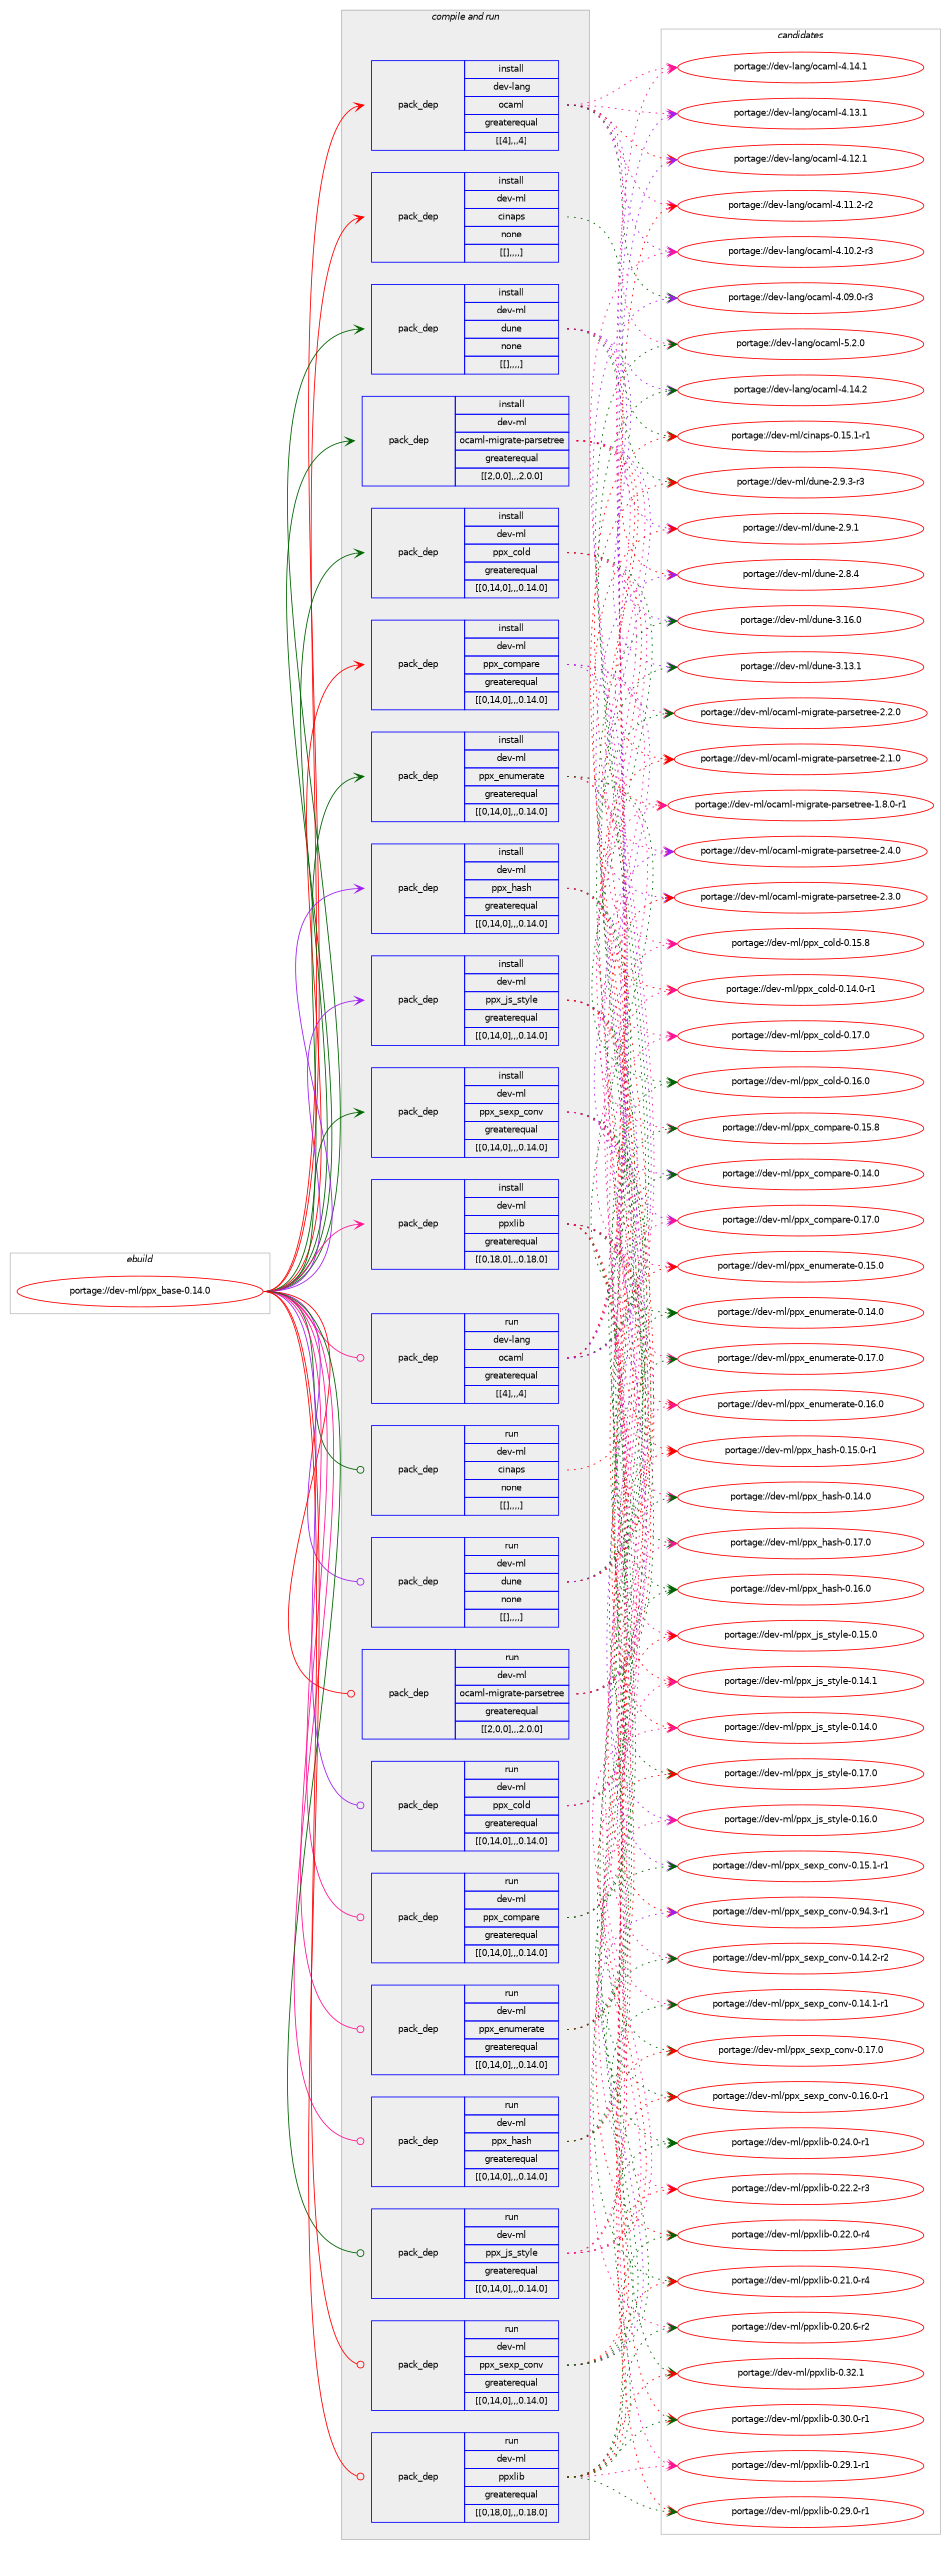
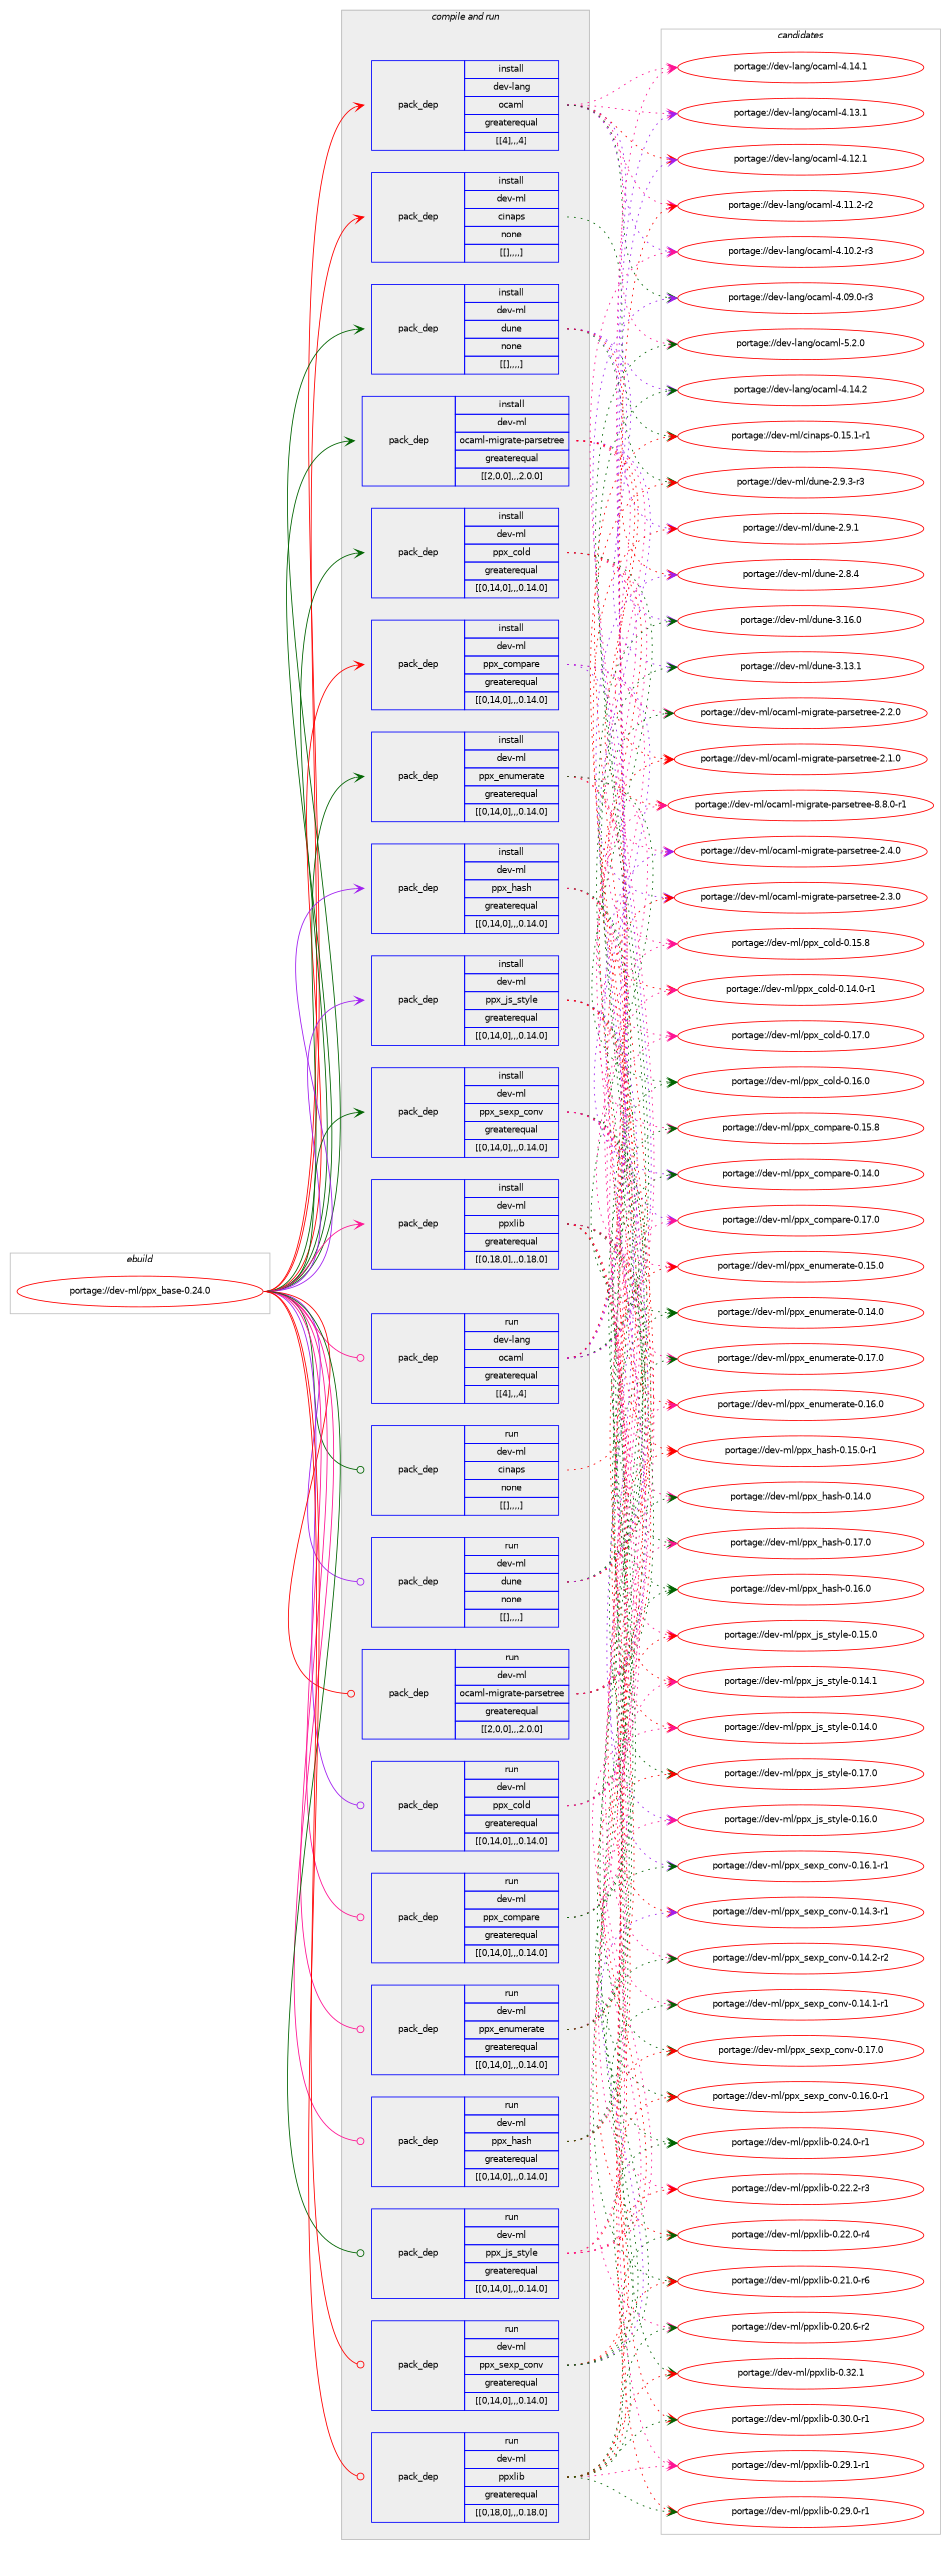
(801, 805) -> (801, 805)
(140, 1292) -> (140, 1292)
(801, 1866) -> (801, 1866)
(801, 1912) -> (801, 1912)
(801, 2281) -> (801, 2281)
